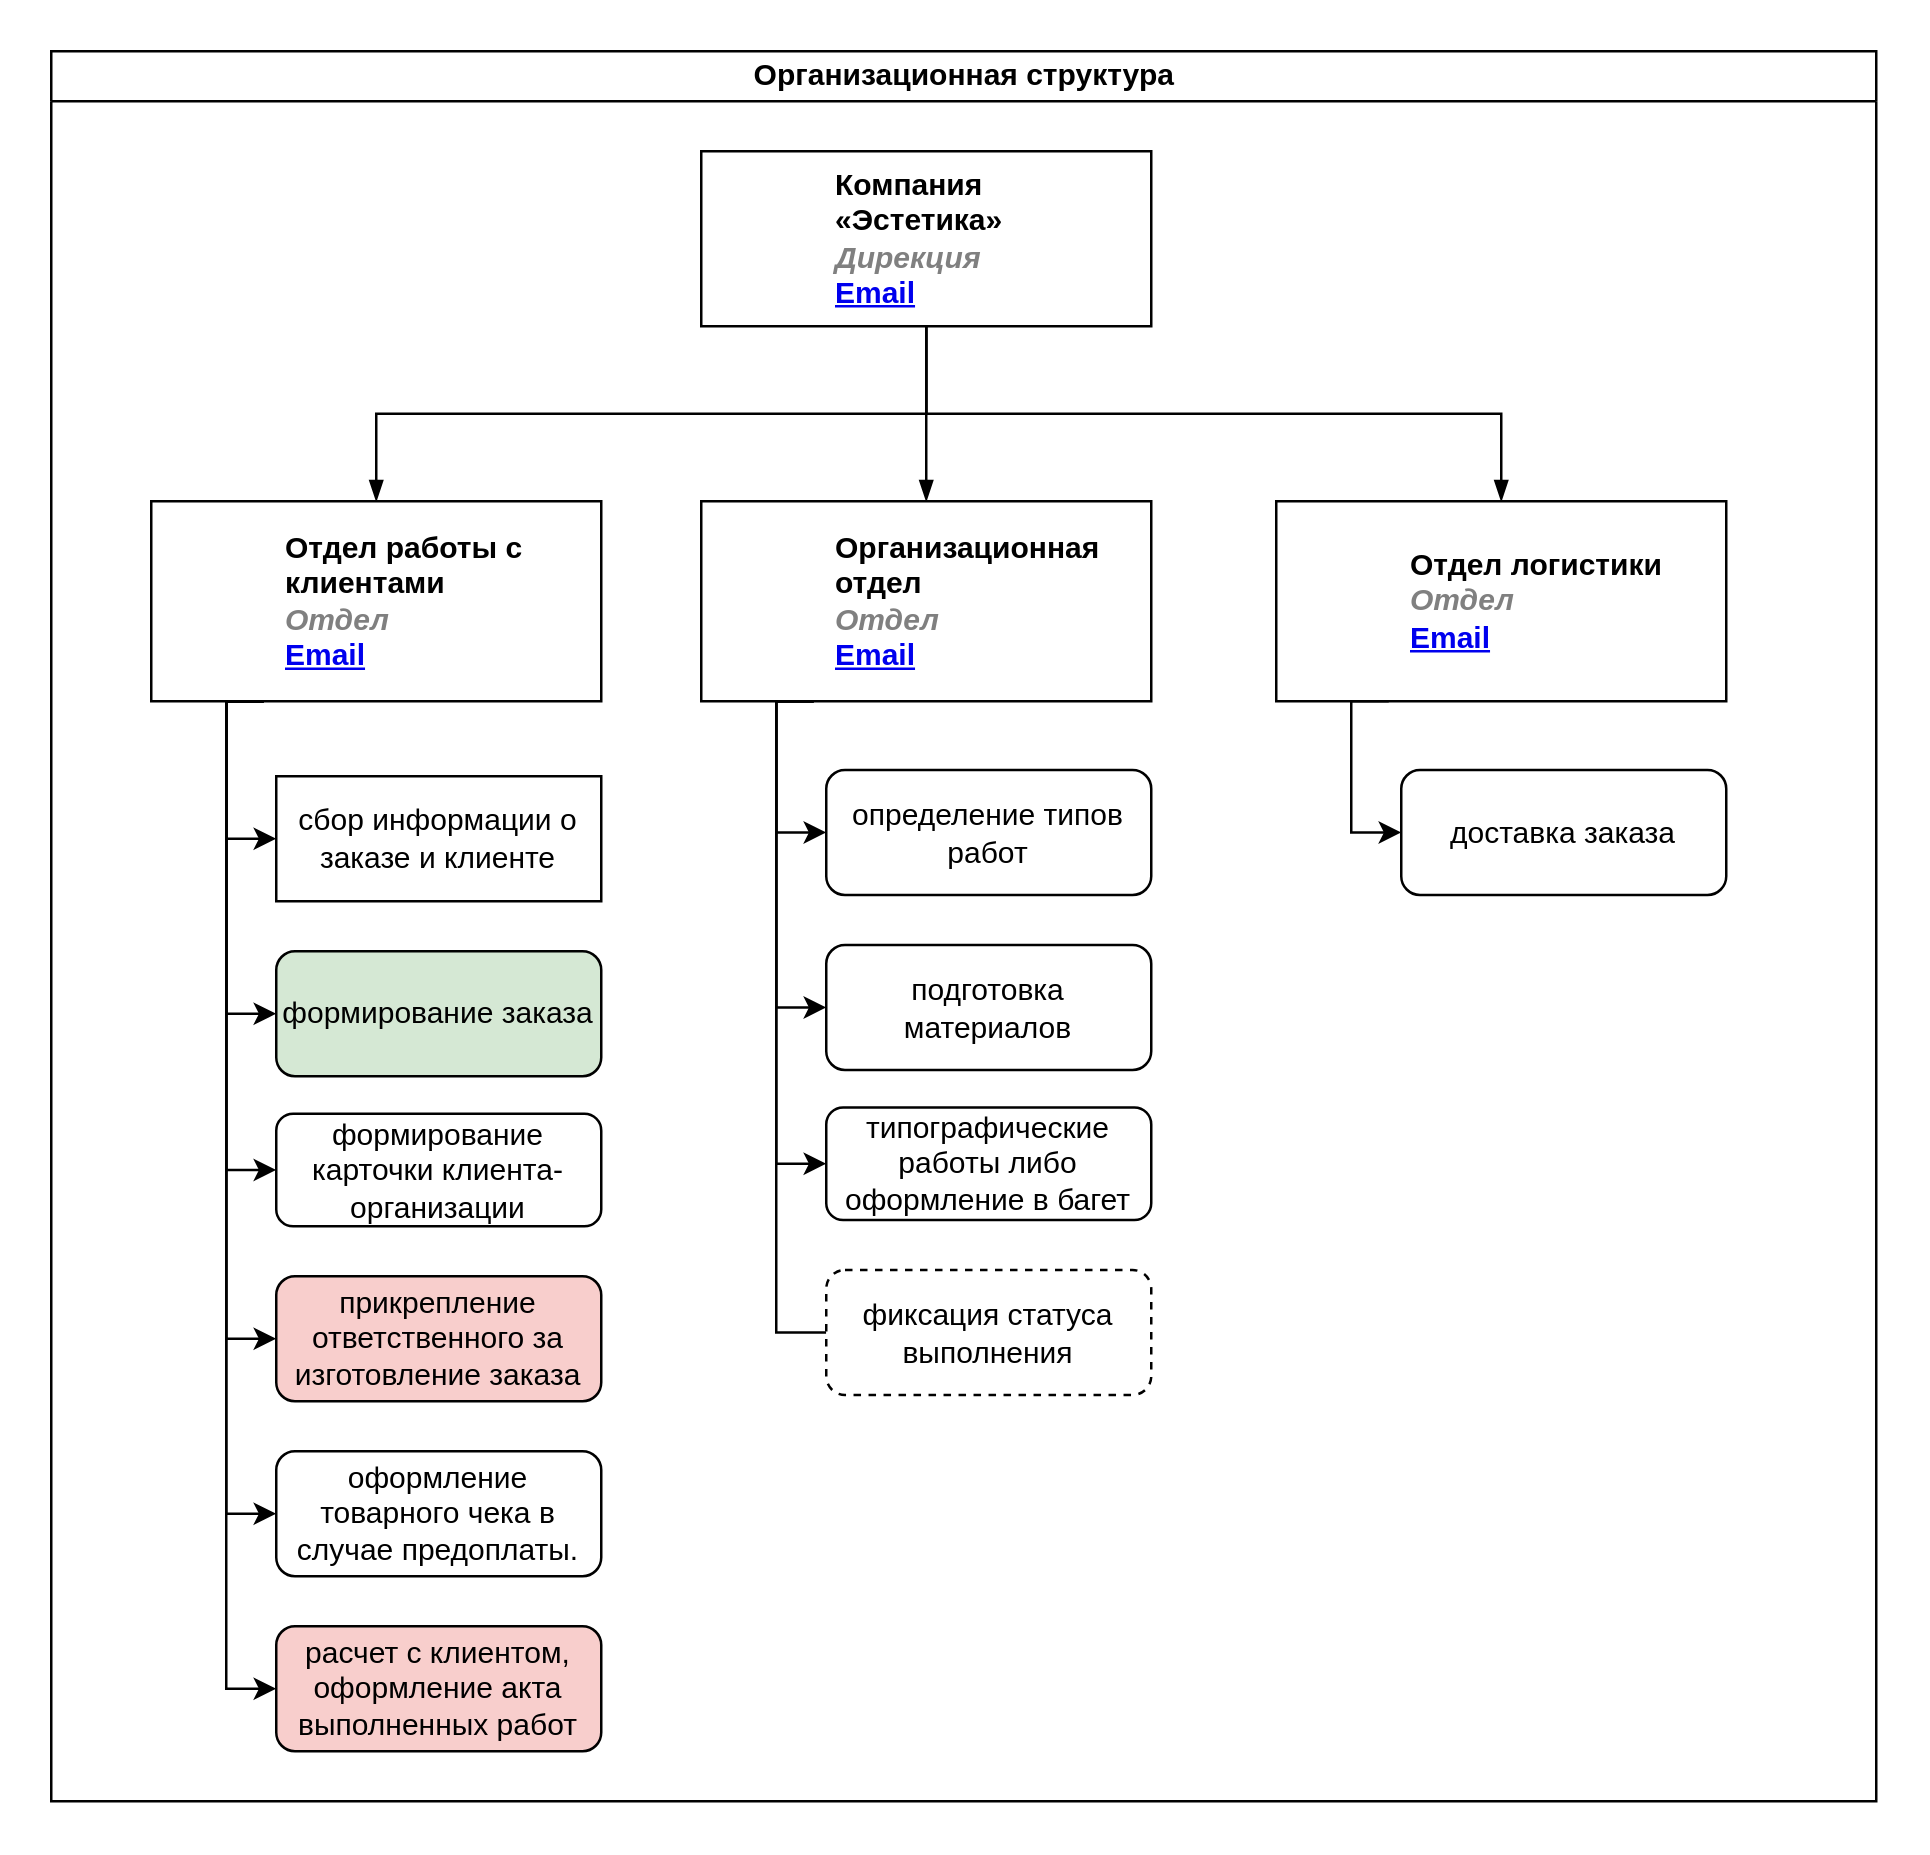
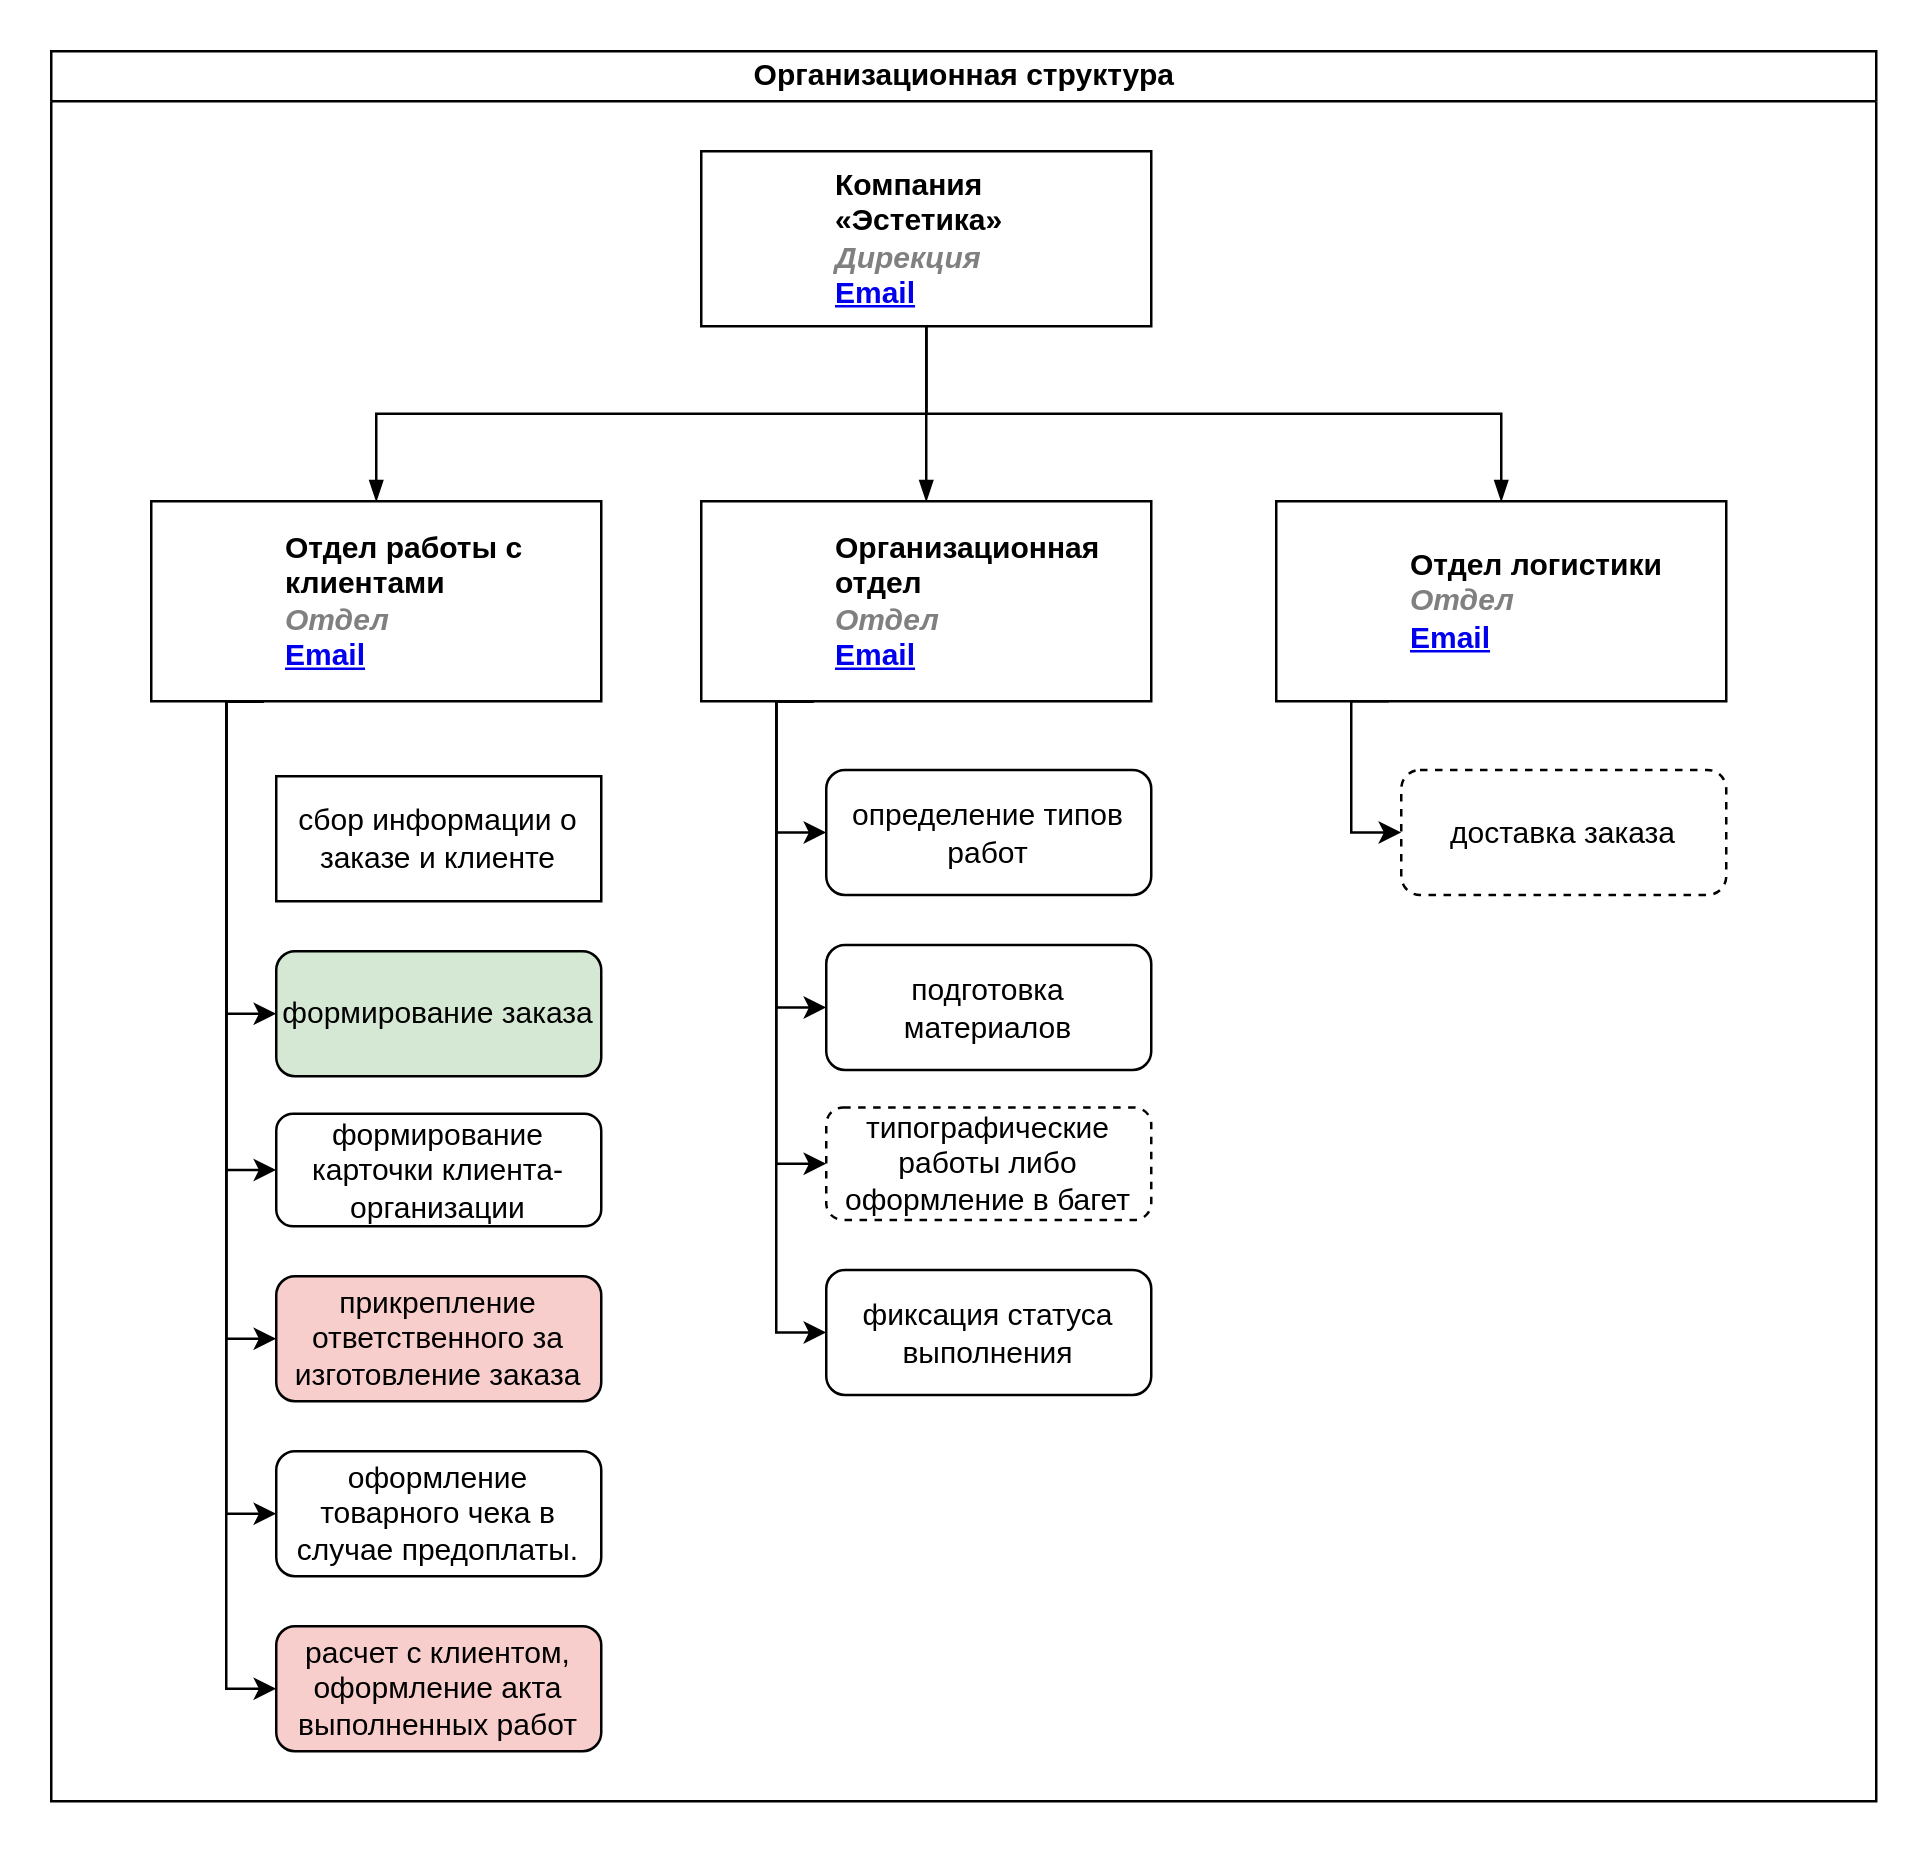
(1564, 833) -> (1564, 833)
(245, 839) -> none
(989, 1164) -> (989, 1164)
(816, 1333) -> (808, 1333)
(989, 1333) -> (989, 1333)
